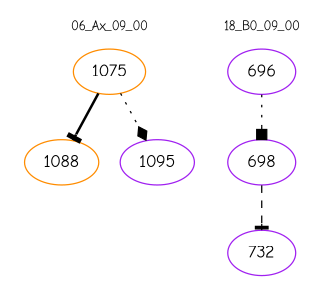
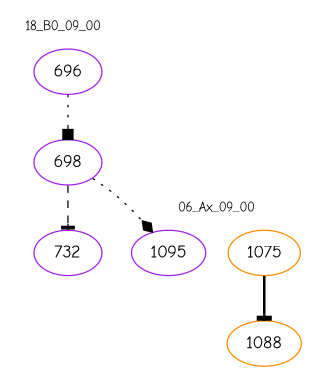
(130, 110) -> (131, 209)
